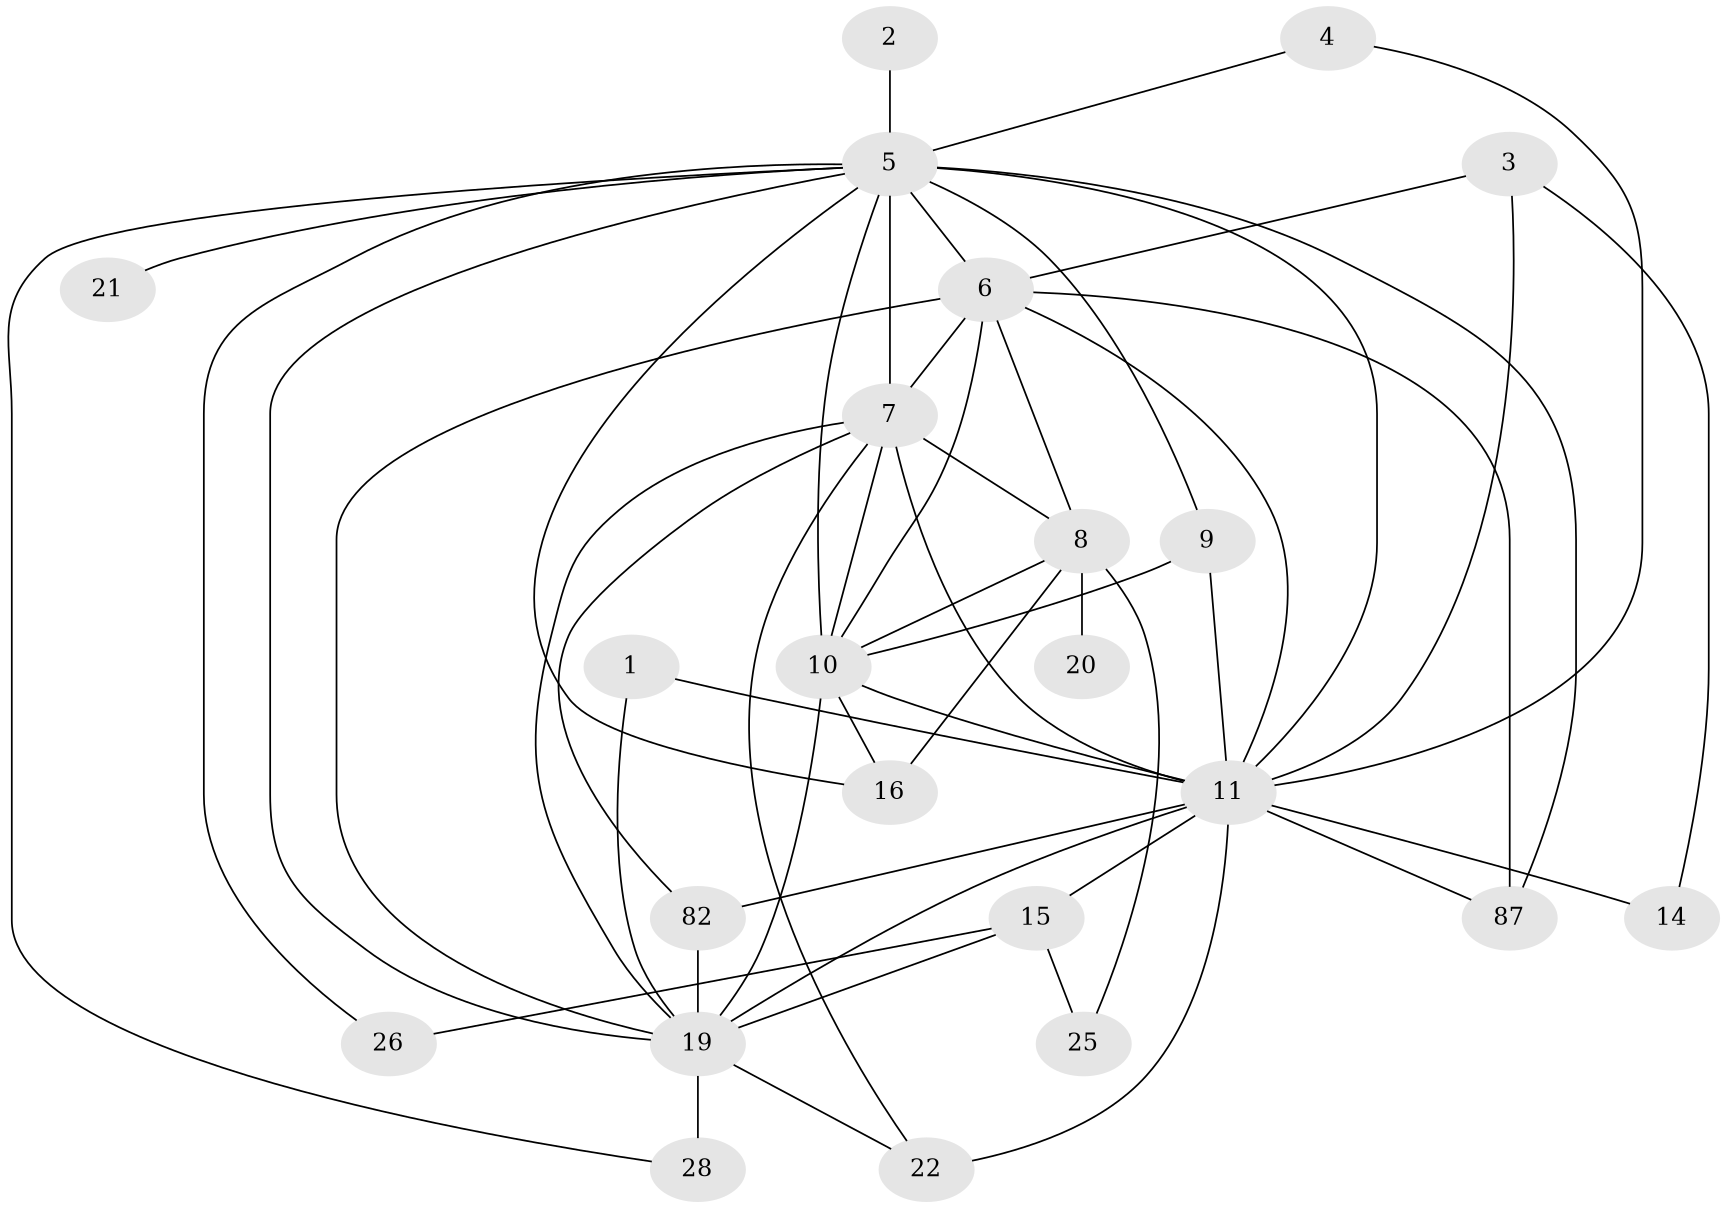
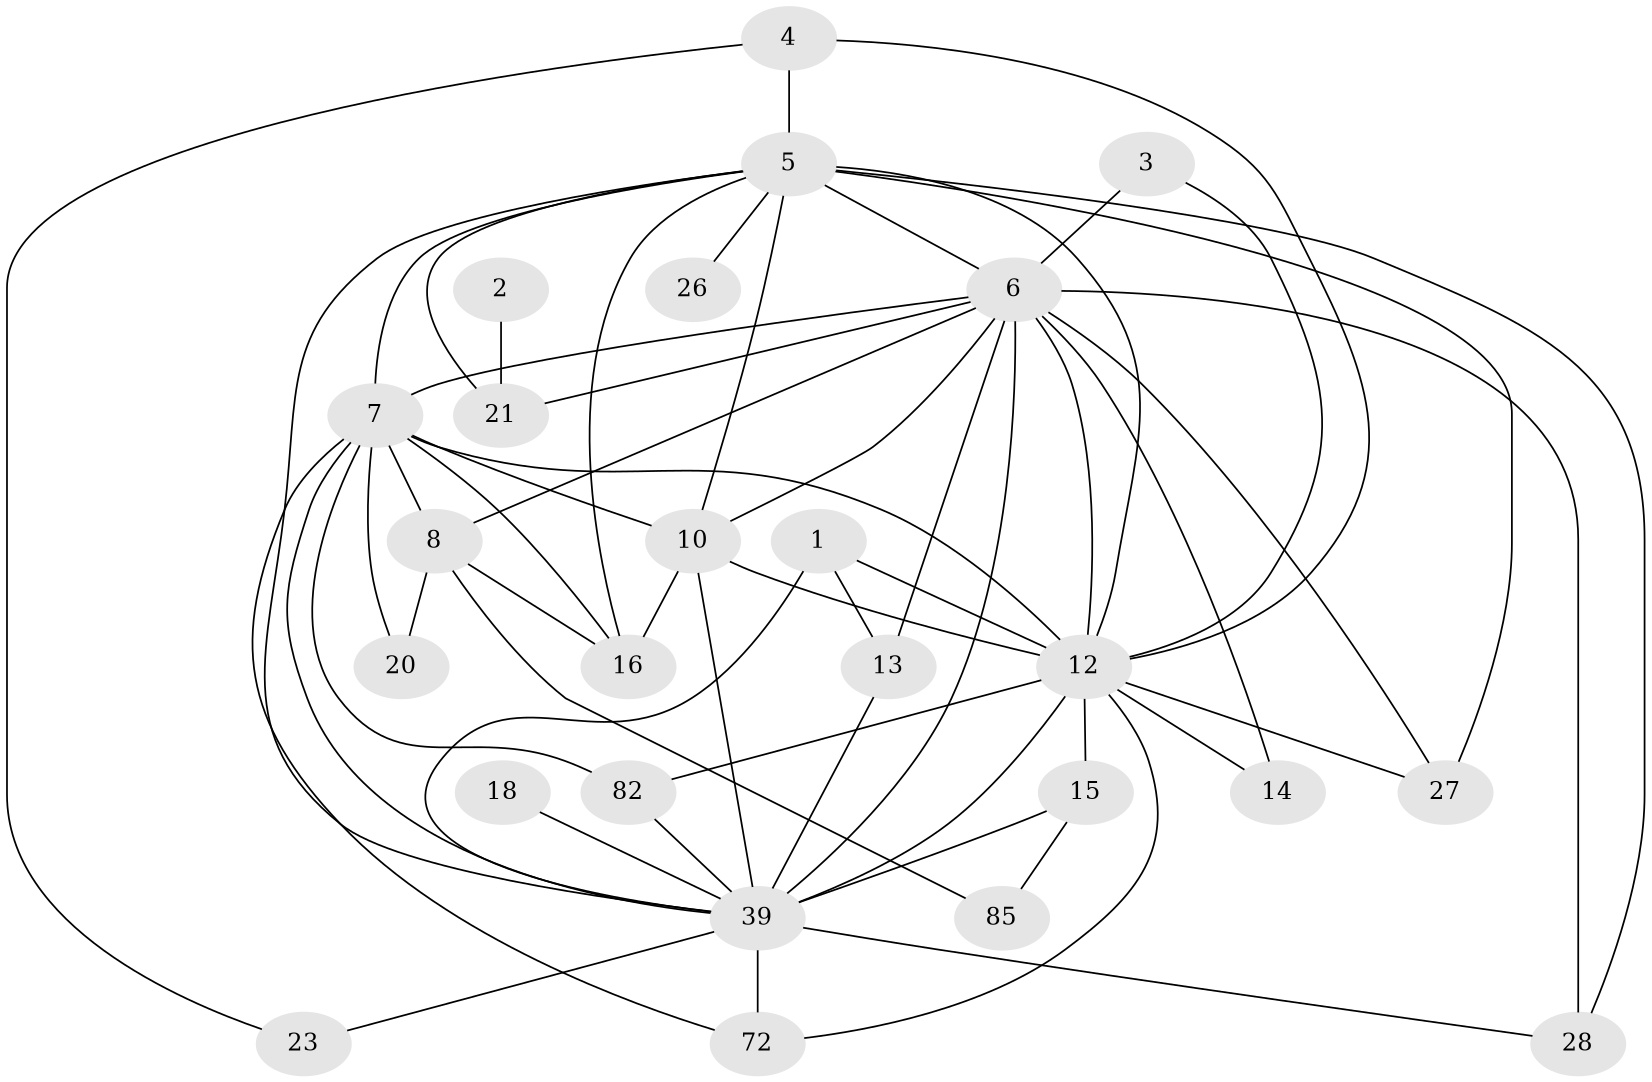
(890, 101) -> (501, 353)
none -> (768, 350)
none -> (1561, 464)
(1709, 506) -> (1179, 526)
none -> (517, 529)
(1208, 541) -> none
none -> (369, 543)
(967, 598) -> none
none -> (889, 667)
none -> (503, 793)
(1229, 793) -> (1084, 667)
(1510, 918) -> (1446, 793)
(713, 981) -> none
none -> (304, 1044)
(698, 1044) -> (758, 918)
(1084, 1044) -> (1002, 918)
(927, 1170) -> (758, 1044)
